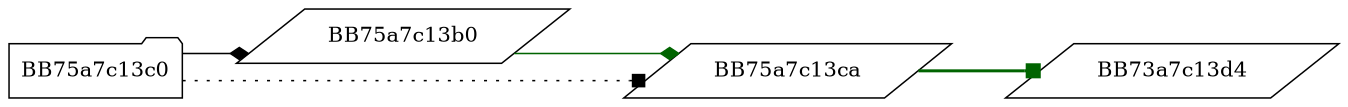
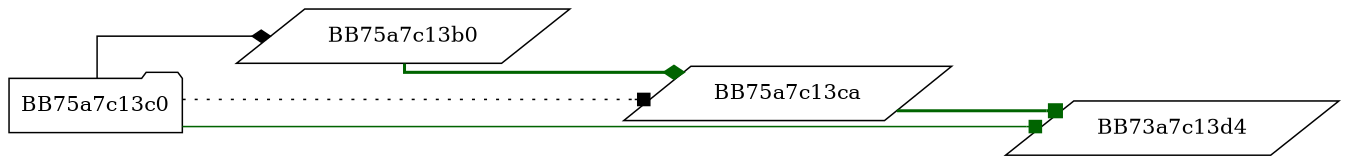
(588, 53) -> (530, 72)
none -> (604, 127)
